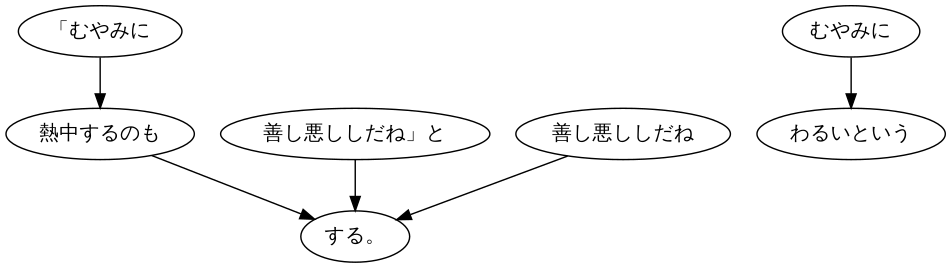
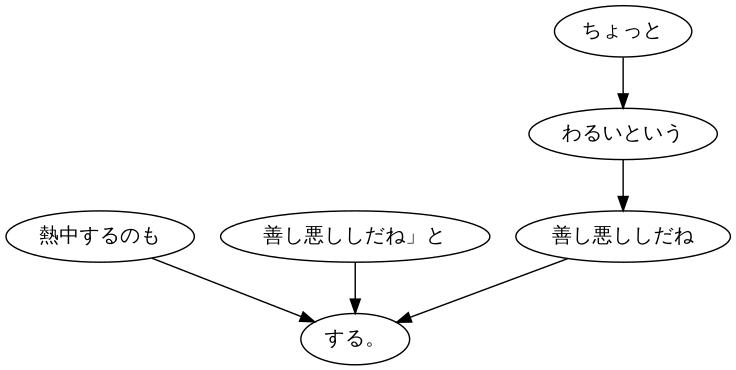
(100, 31) -> none
(851, 31) -> (623, 31)
none -> (623, 178)
